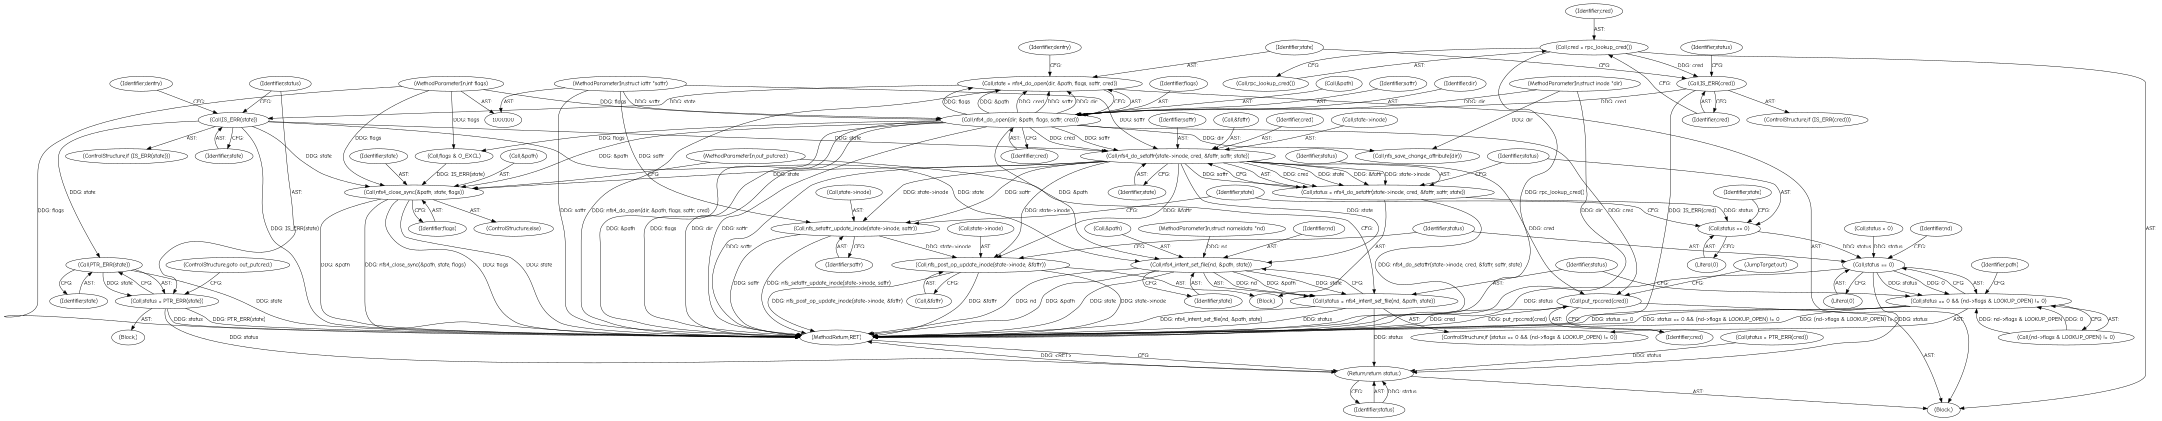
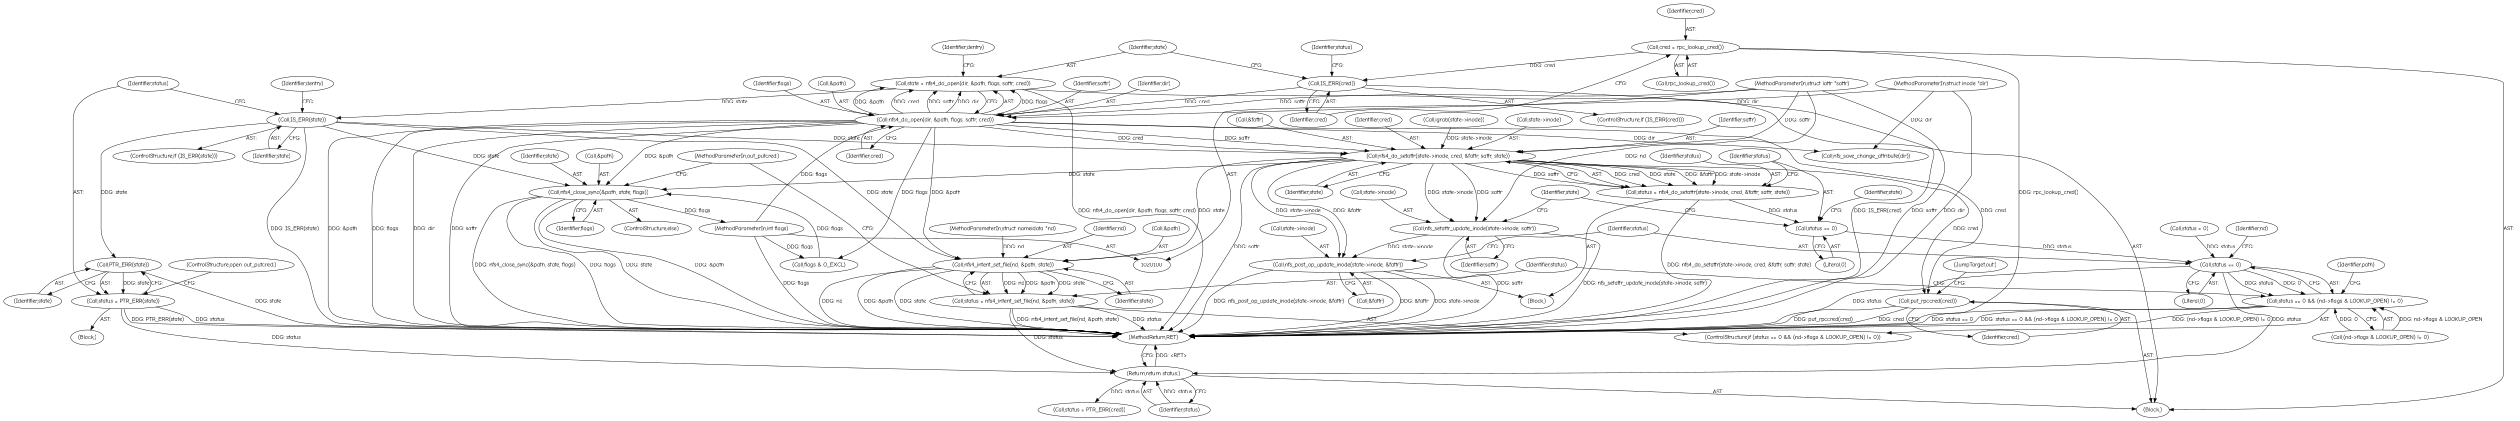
(1315, 66) -> (1681, 66)
(503, 120) -> (1152, 265)
none -> (1454, 120)
(360, 130) -> (674, 210)
(651, 156) -> (1636, 156)
(461, 174) -> (830, 229)
(228, 265) -> (231, 265)
(1575, 358) -> (1113, 387)
